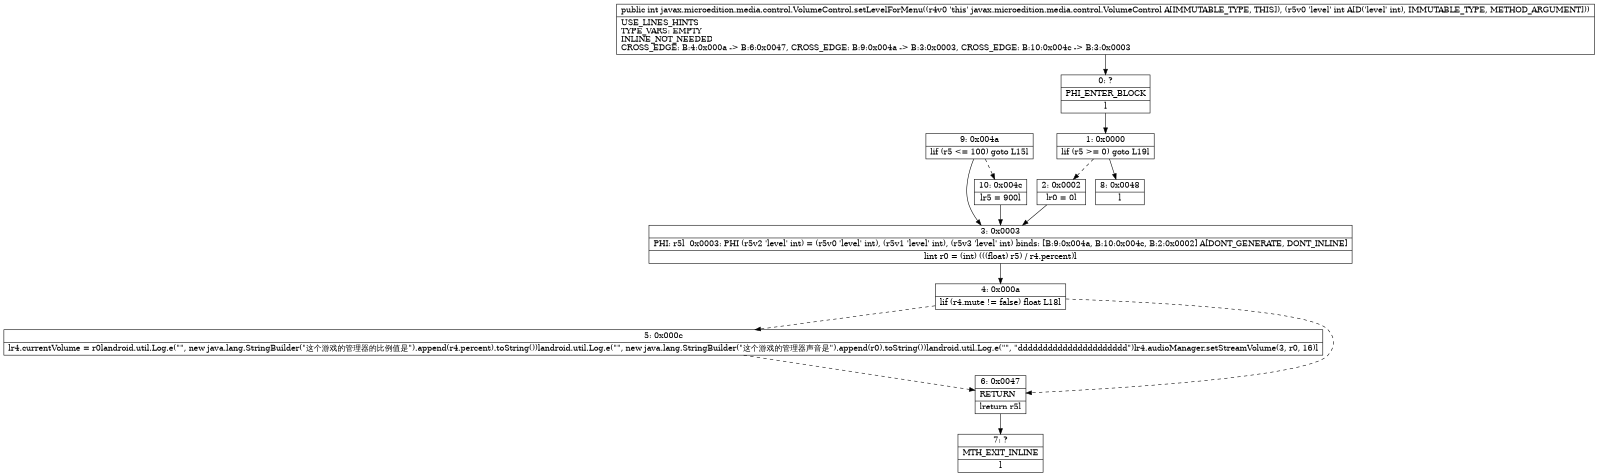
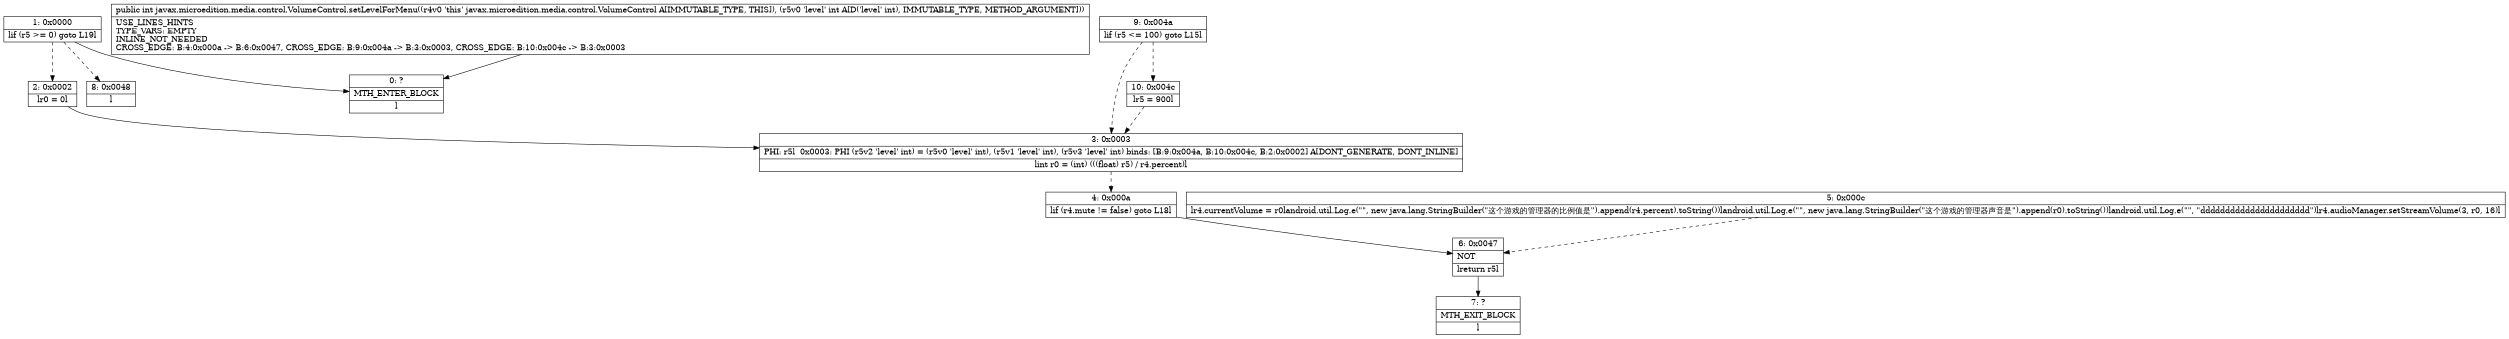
(1106, 94) -> (396, 94)
(1106, 120) -> (207, 77)
(1112, 167) -> (80, 60)
(967, 191) -> (1120, 82)
(1001, 212) -> (1136, 118)
(1001, 271) -> (1111, 179)
(1001, 303) -> (1111, 211)
(848, 317) -> none
(1325, 357) -> (1312, 236)
(997, 394) -> (1466, 257)
(1001, 453) -> (1478, 315)
